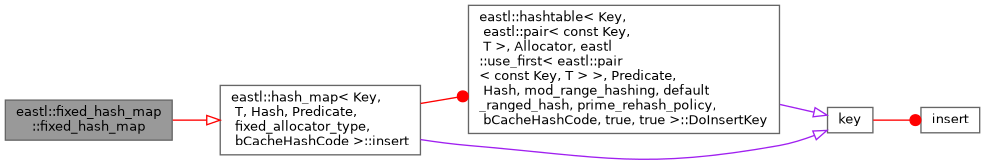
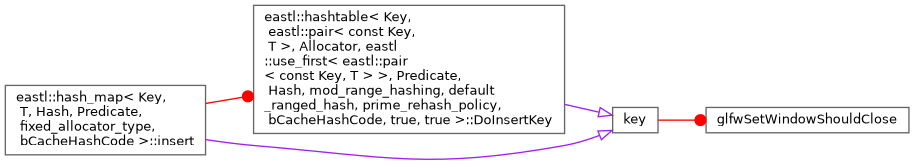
(89, 120) -> none
(950, 120) -> (808, 120)
